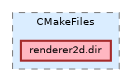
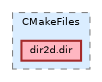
(66, 51) -> (51, 51)
